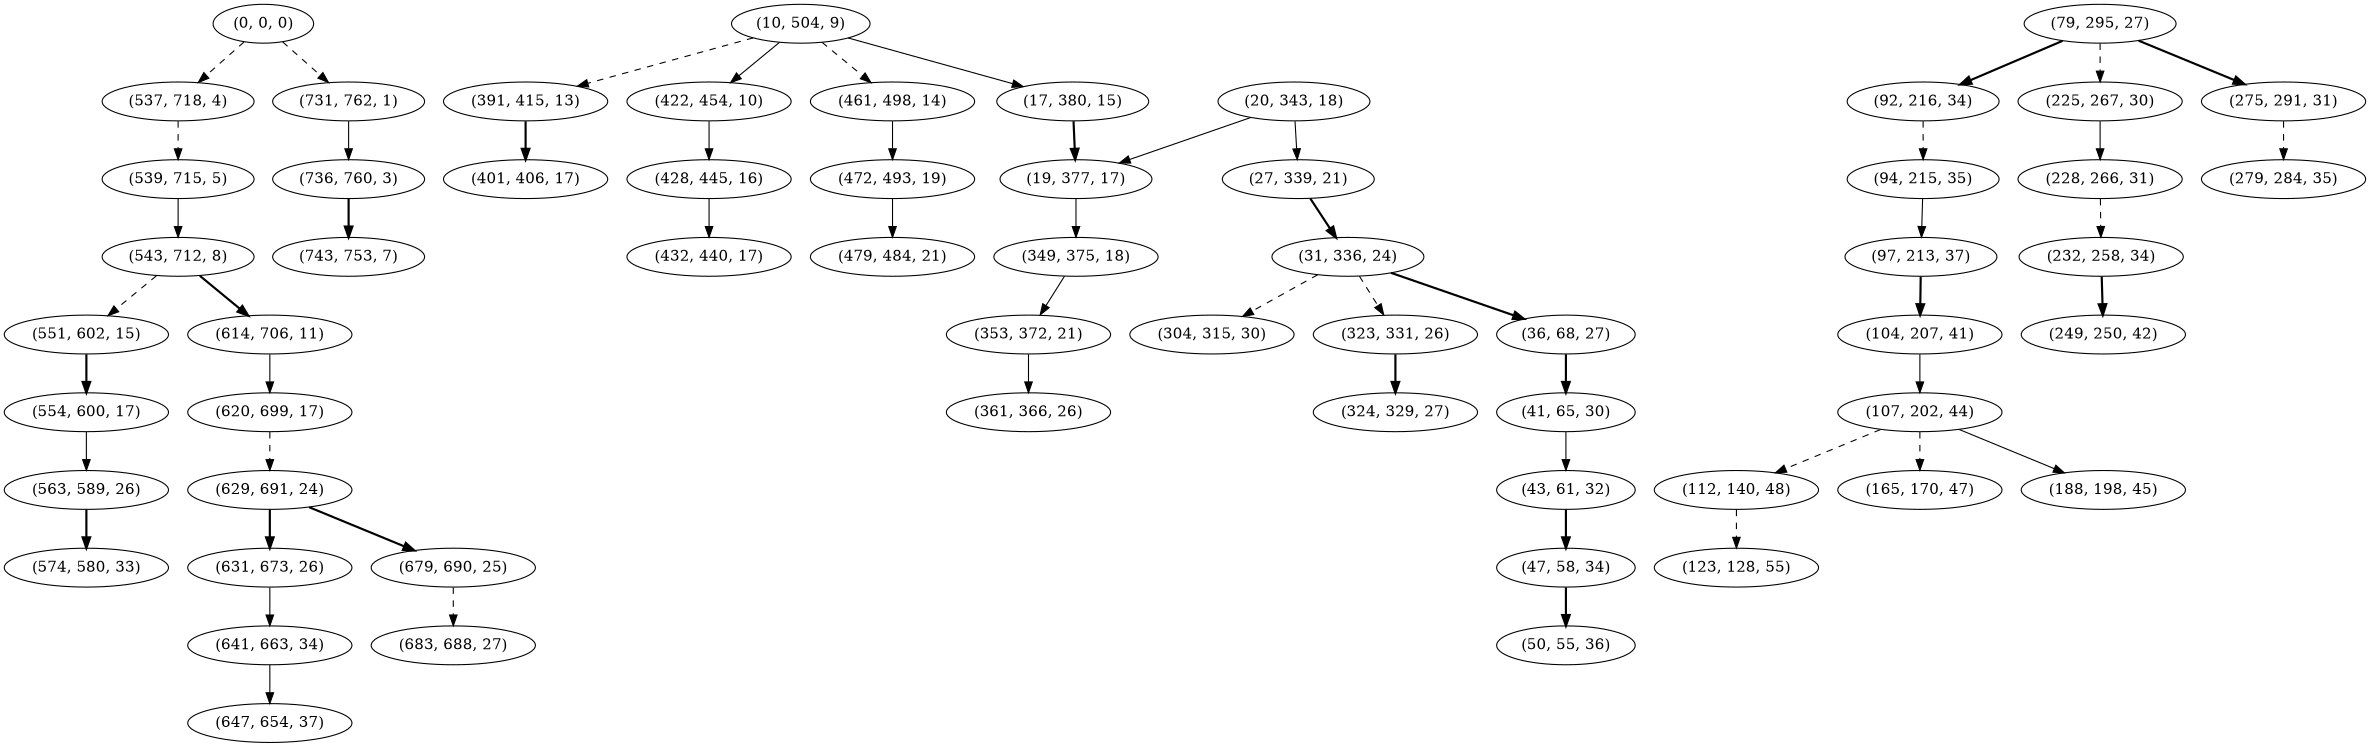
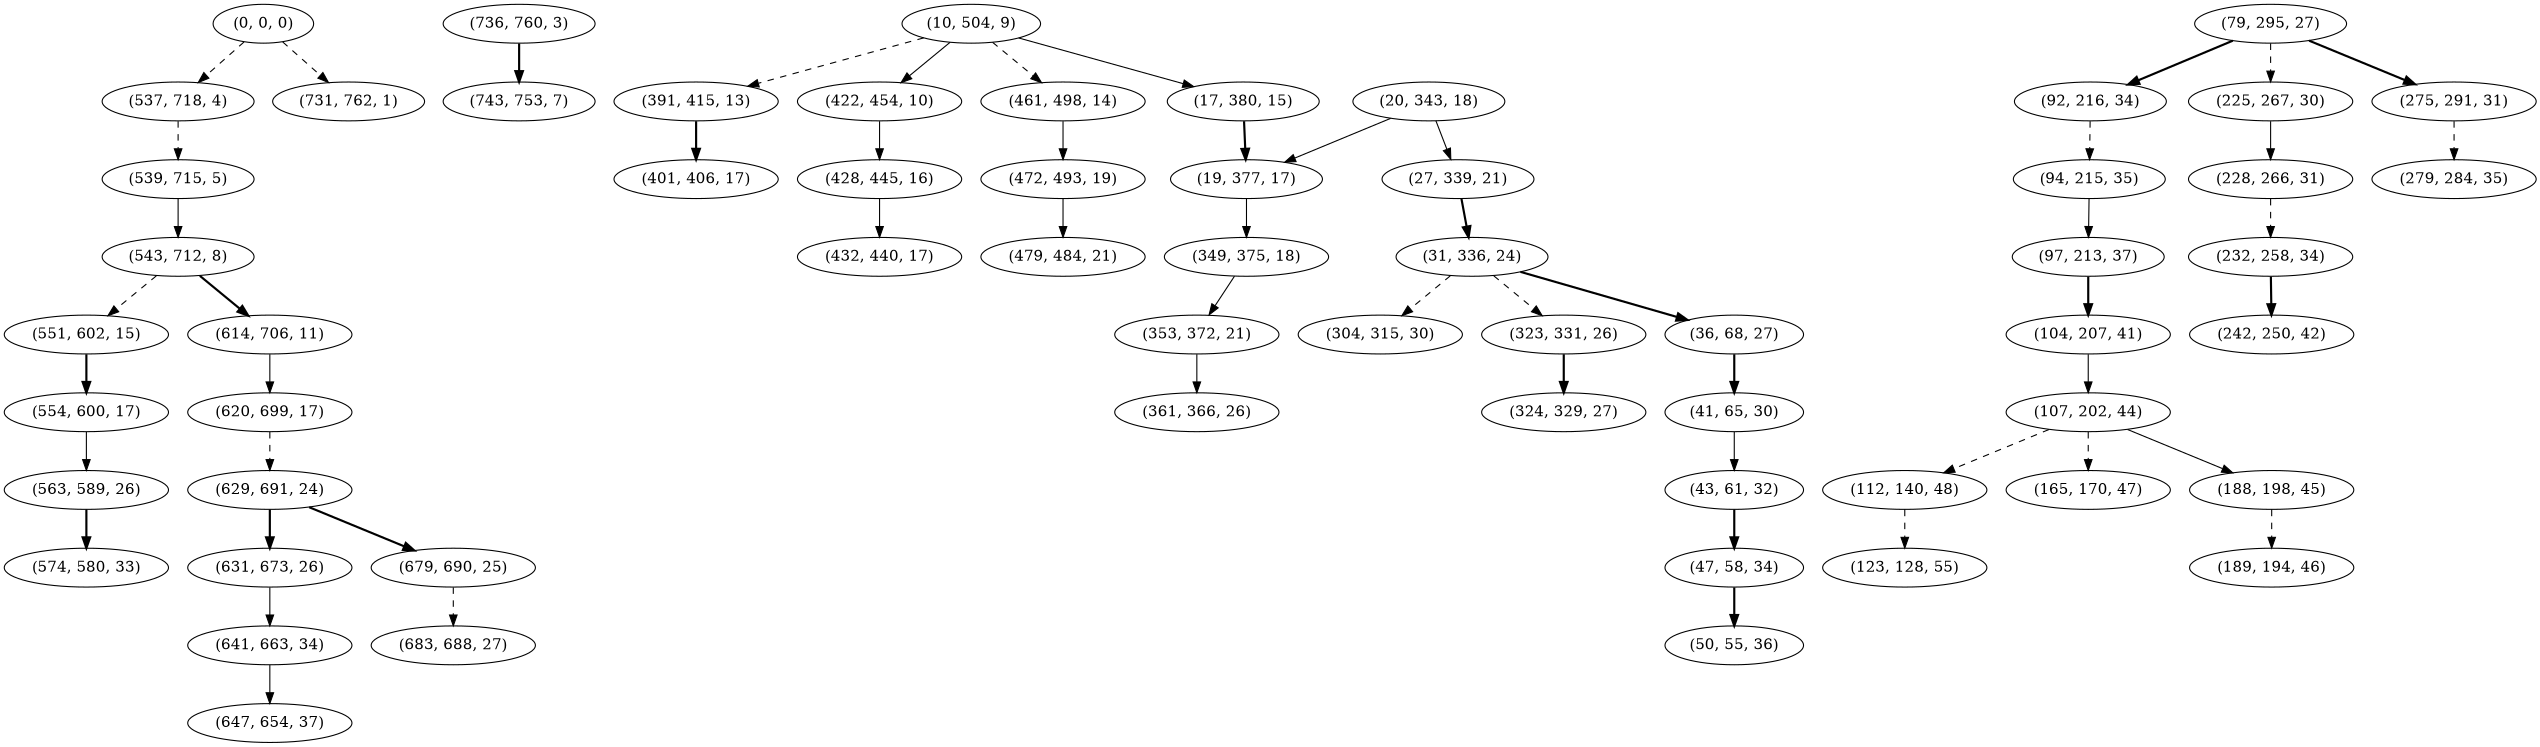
(349, 135) -> none
(2103, 335) -> (2272, 335)
none -> (2272, 568)
